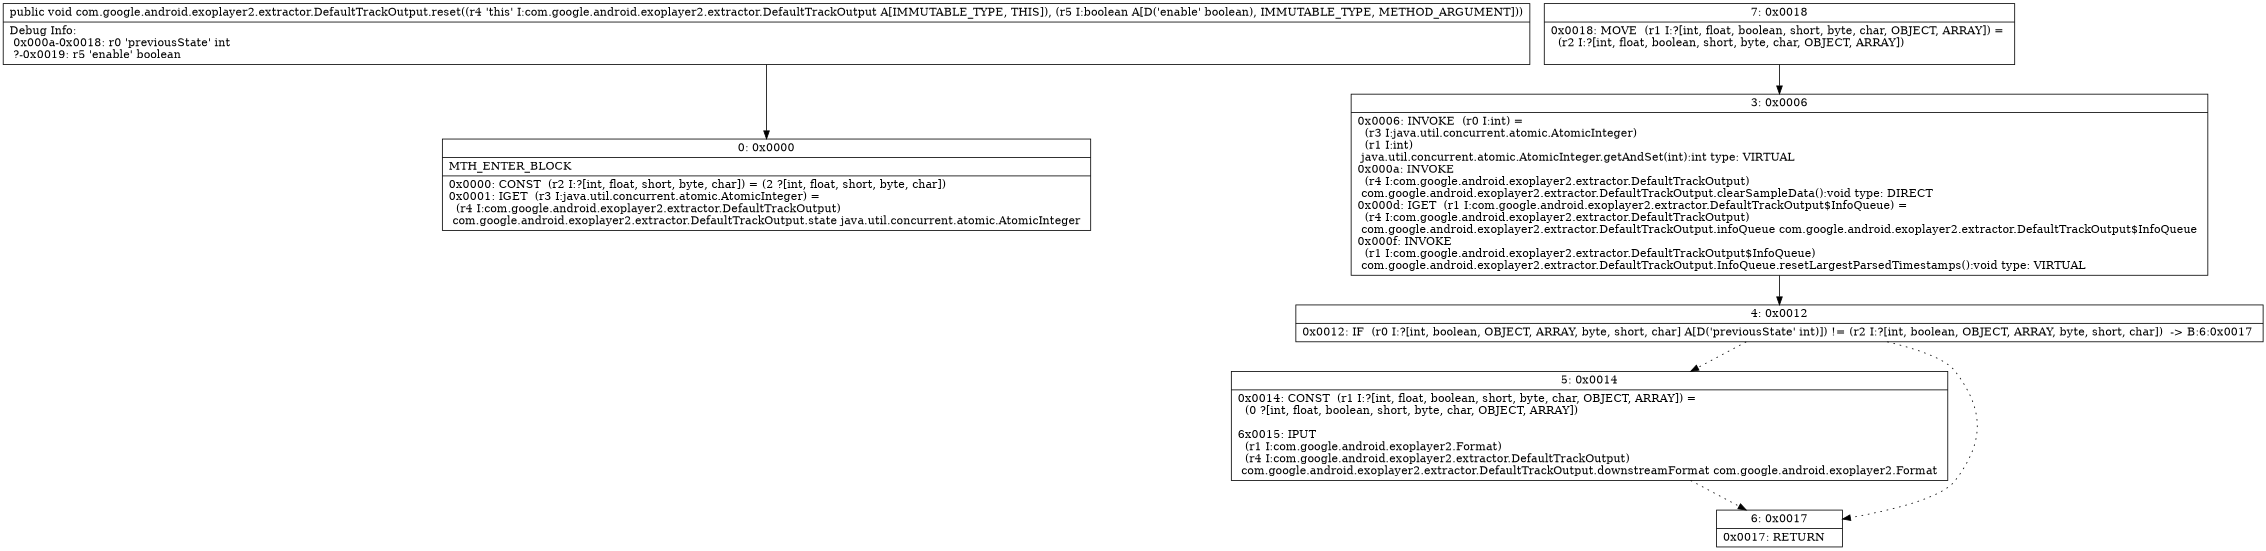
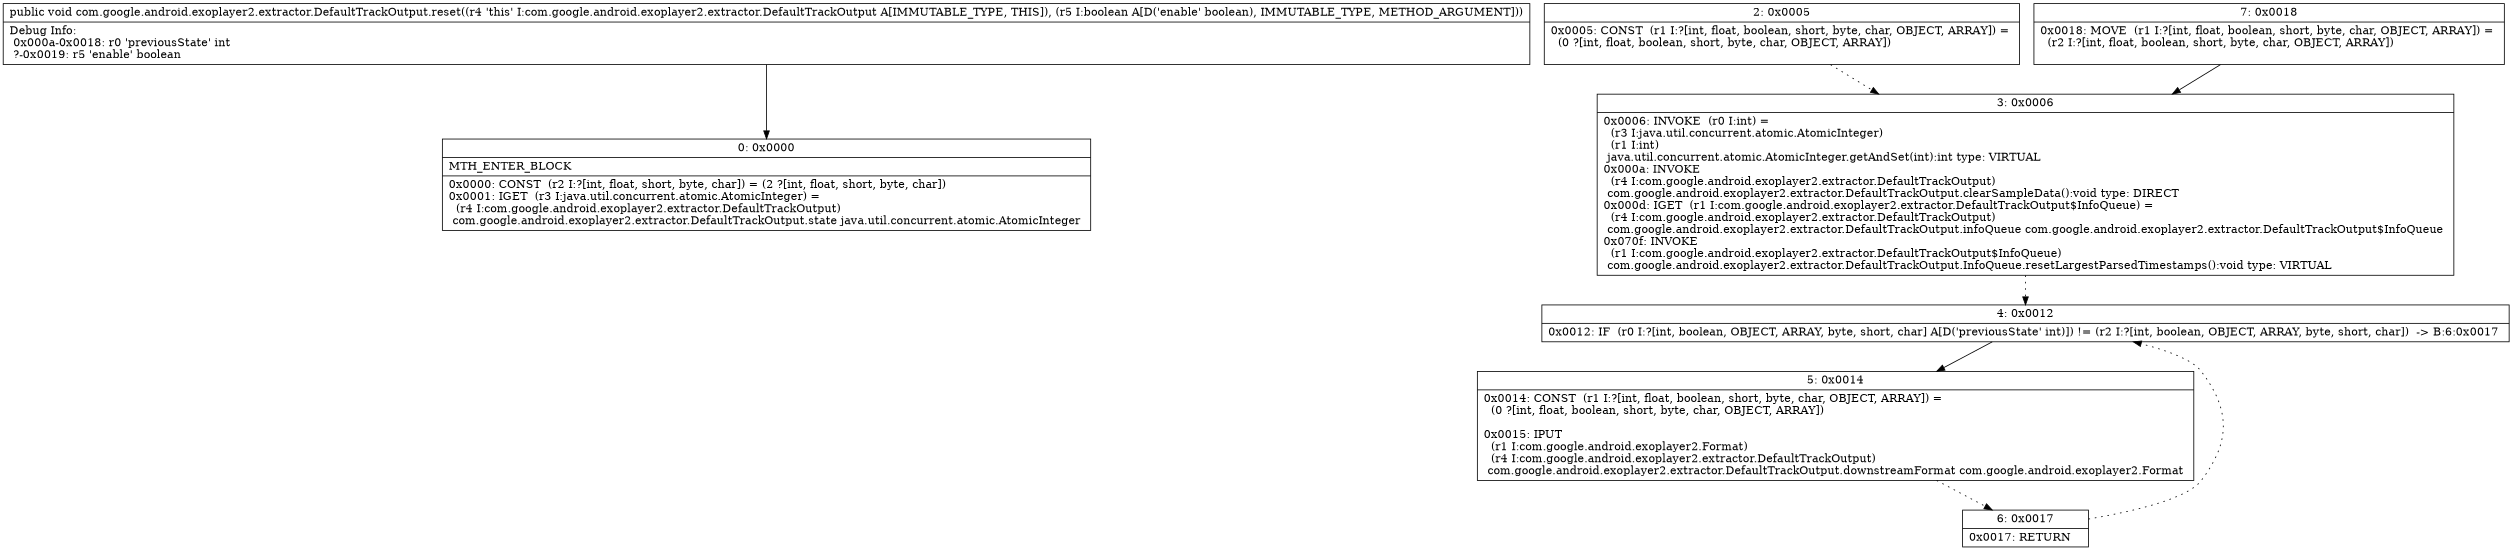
none -> (1782, 34)
(1408, 242) -> (1654, 242)
(1779, 286) -> (2026, 286)
(1722, 355) -> (1968, 355)
(1281, 435) -> (1527, 435)
(1974, 444) -> (2218, 452)
